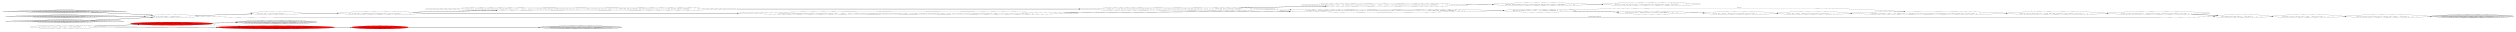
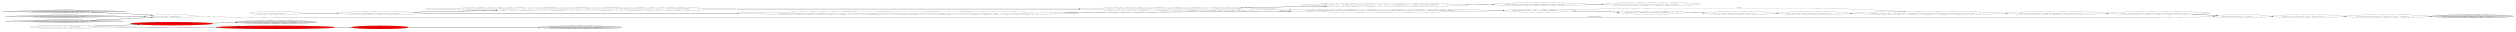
(223, 15) -> none
